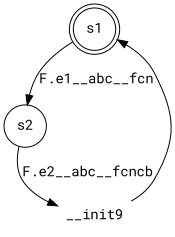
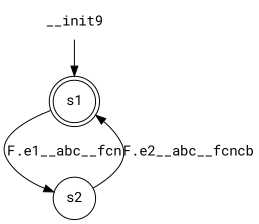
(22, 180) -> (123, 158)
